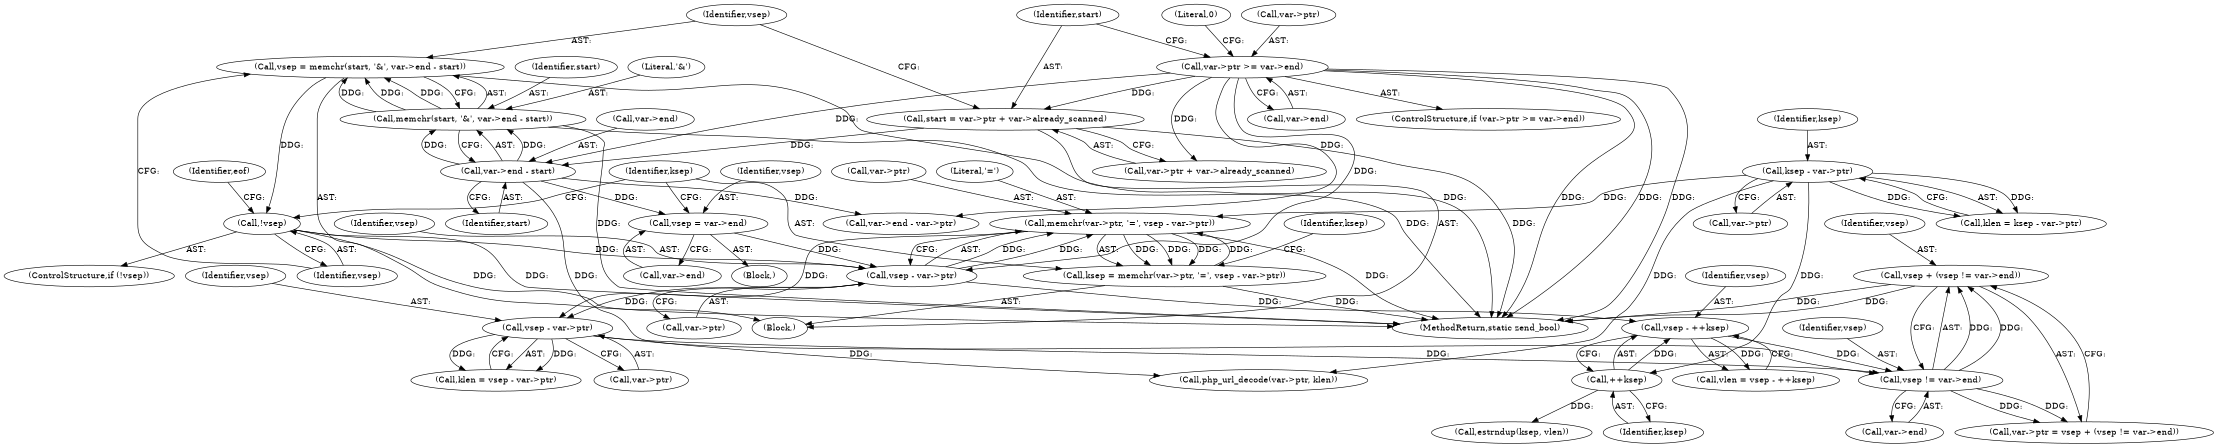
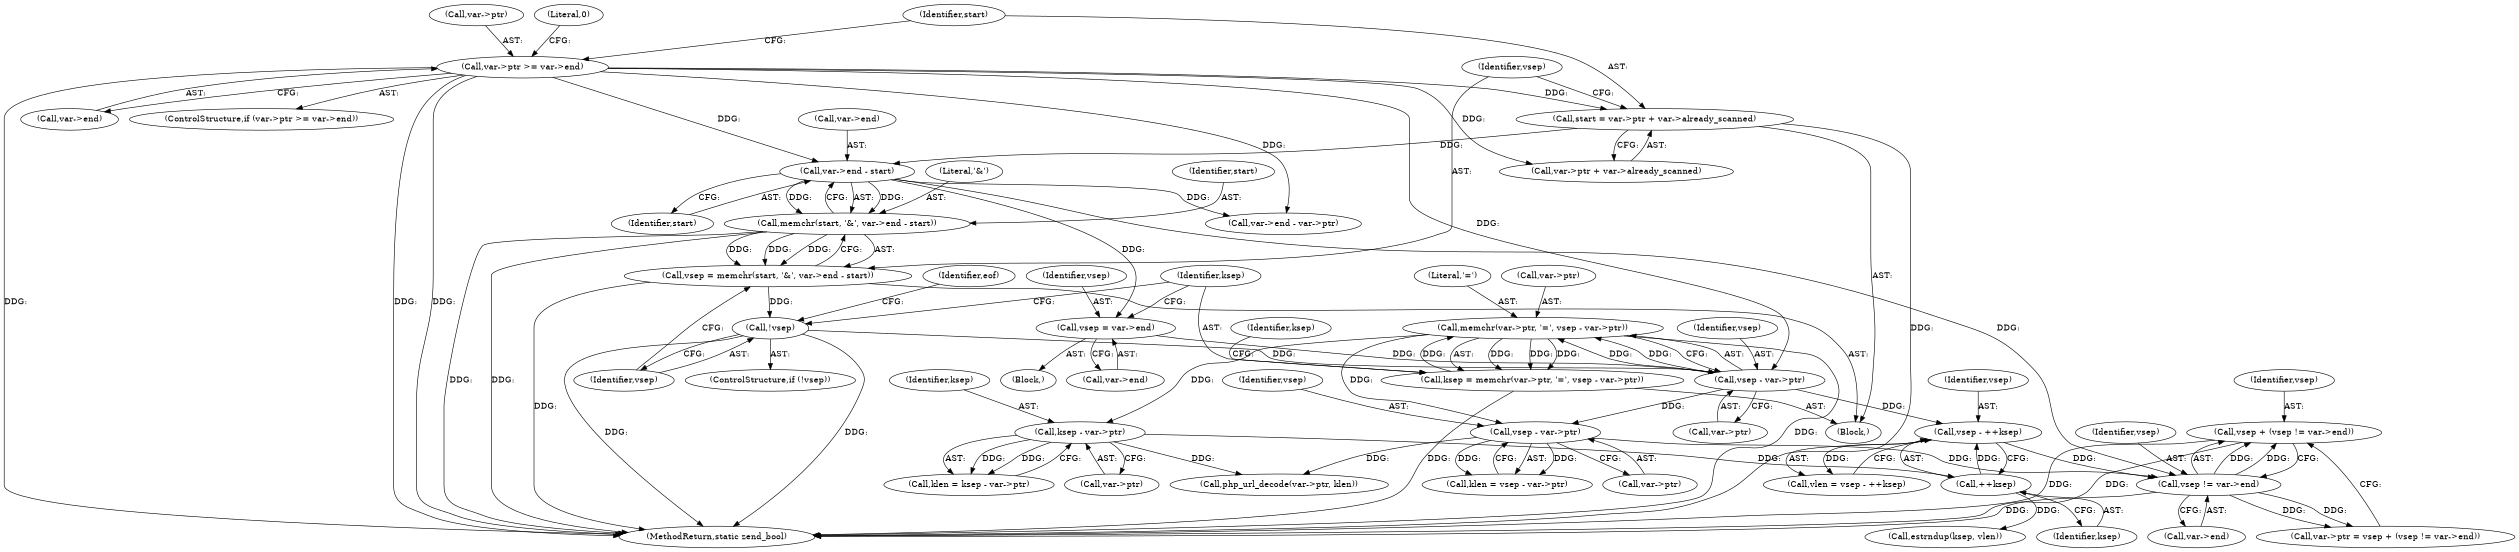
(1487, 210) -> (1294, 345)
(2045, 338) -> none
none -> (1491, 533)
